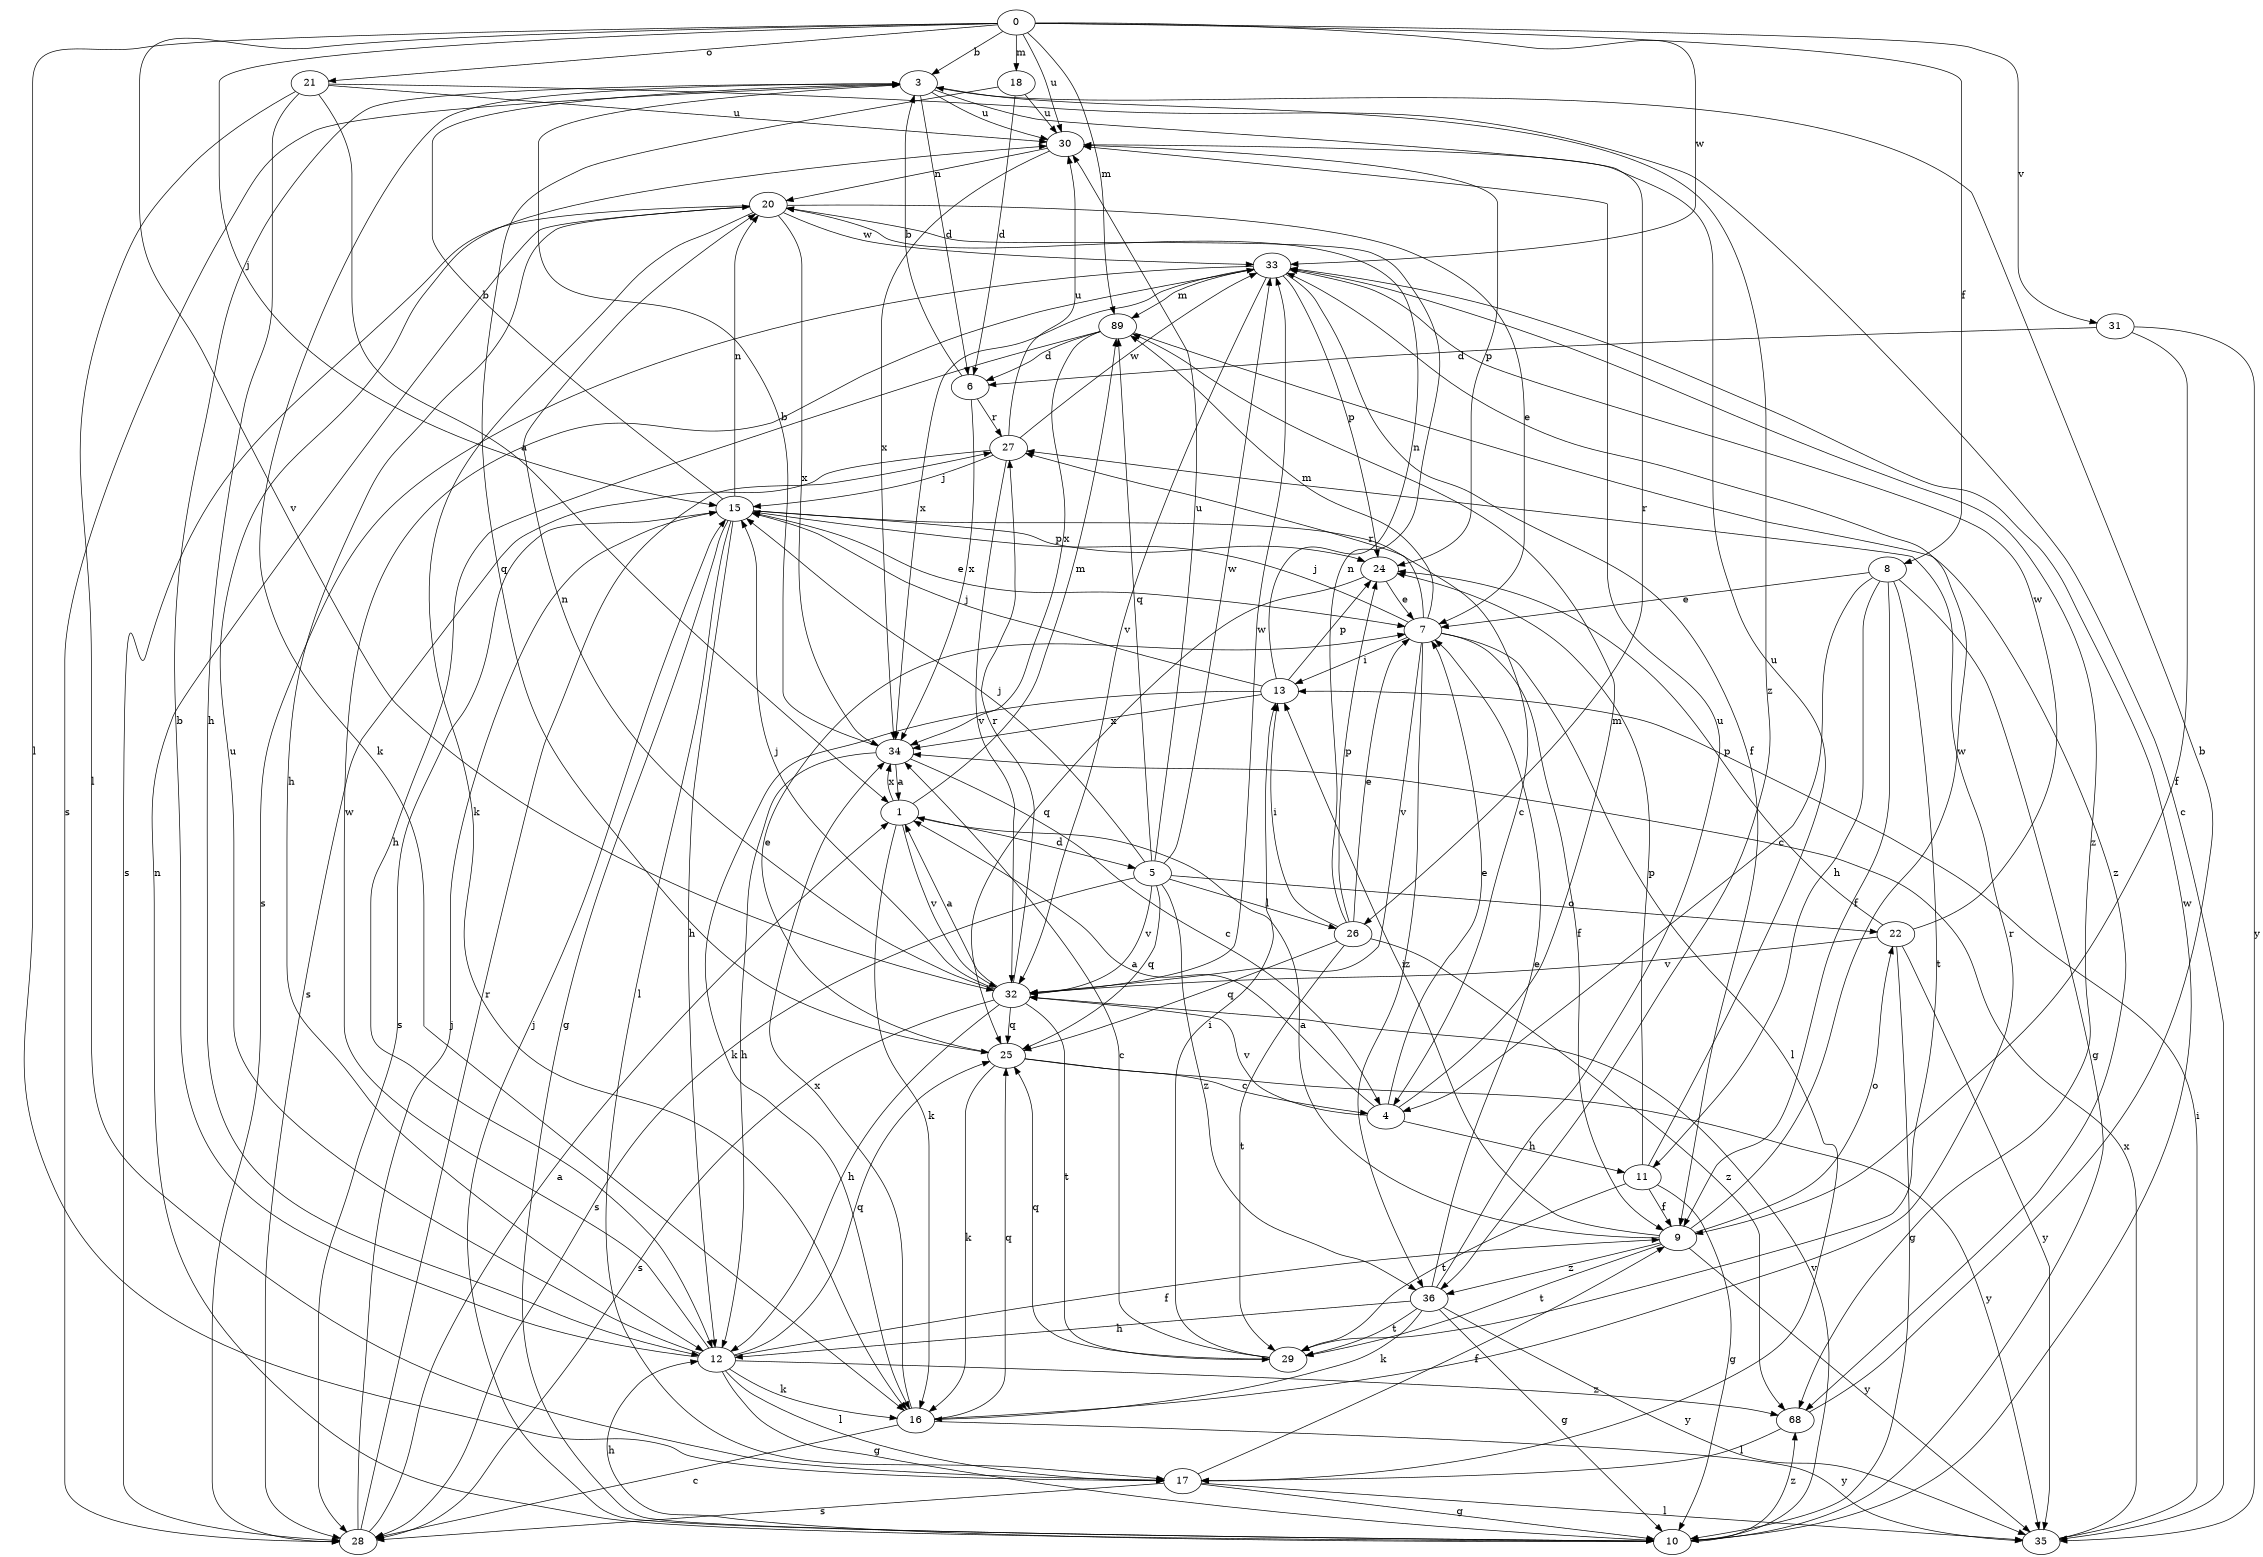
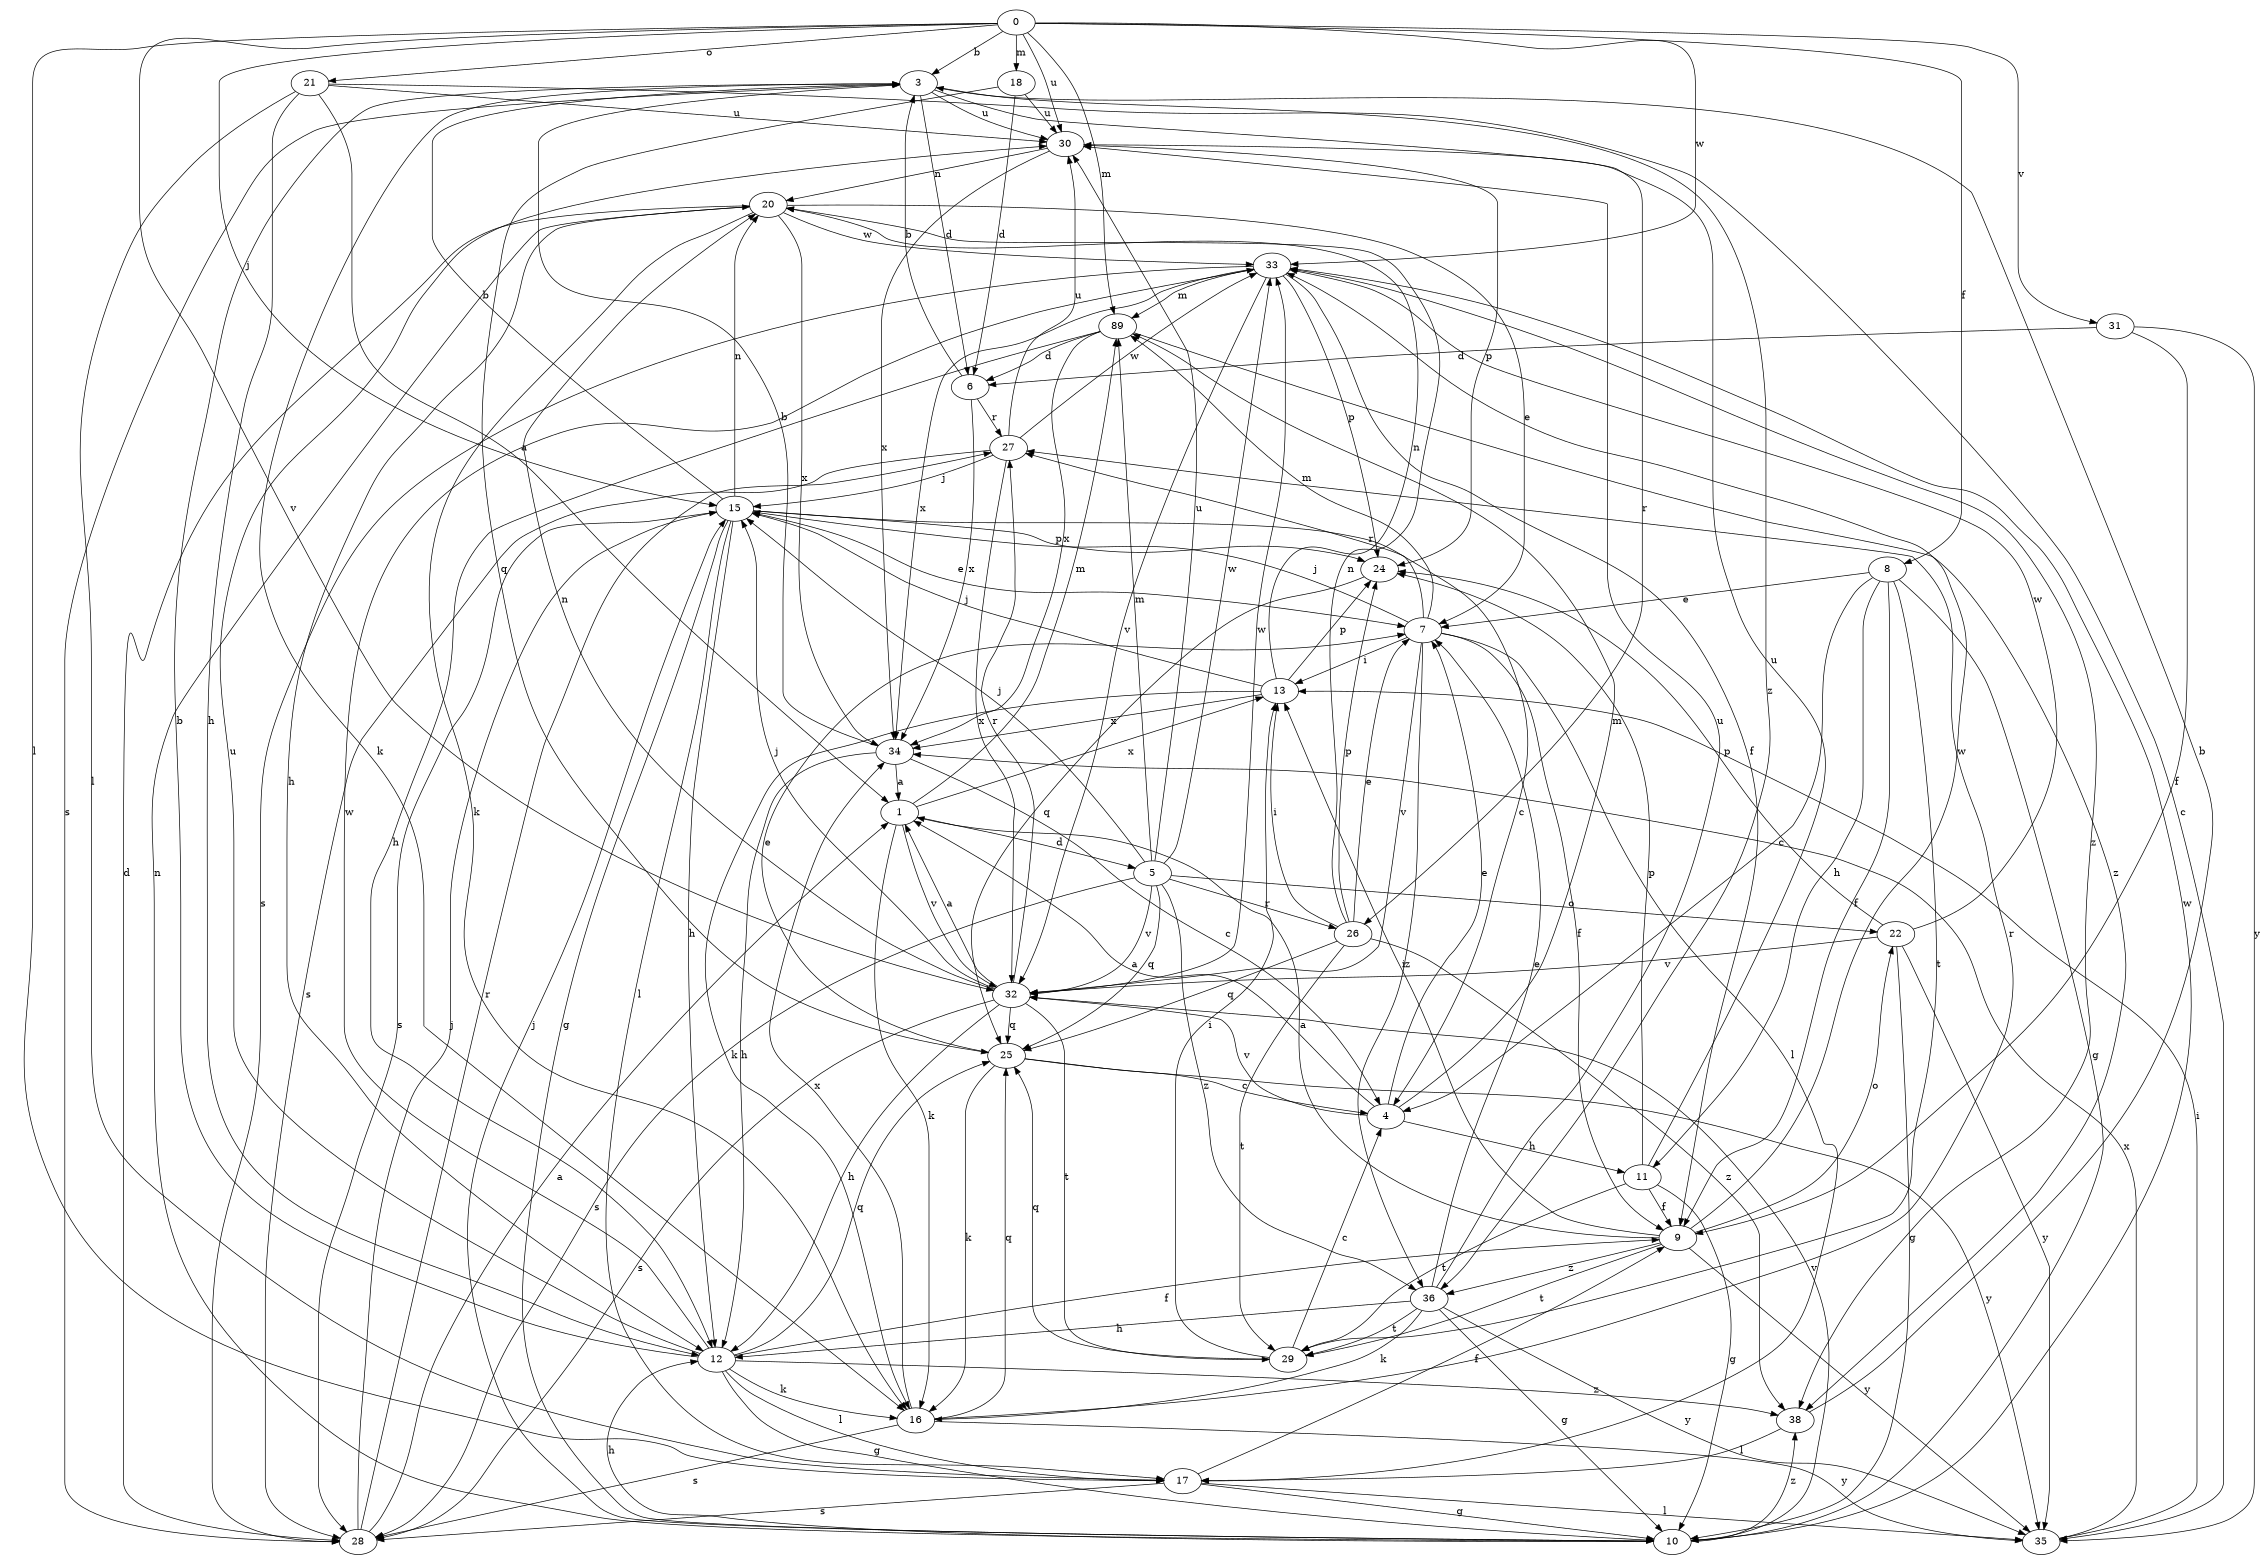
(1397, 598) -> none
(1140, 600) -> (1140, 600)
(982, 721) -> (982, 721)
(888, 786) -> (1069, 758)
(127, 873) -> (127, 873)
(1267, 904) -> (1267, 904)
(1119, 1081) -> (1336, 1241)
(1795, 1420) -> (1795, 1420)
(696, 1481) -> (696, 1481)
